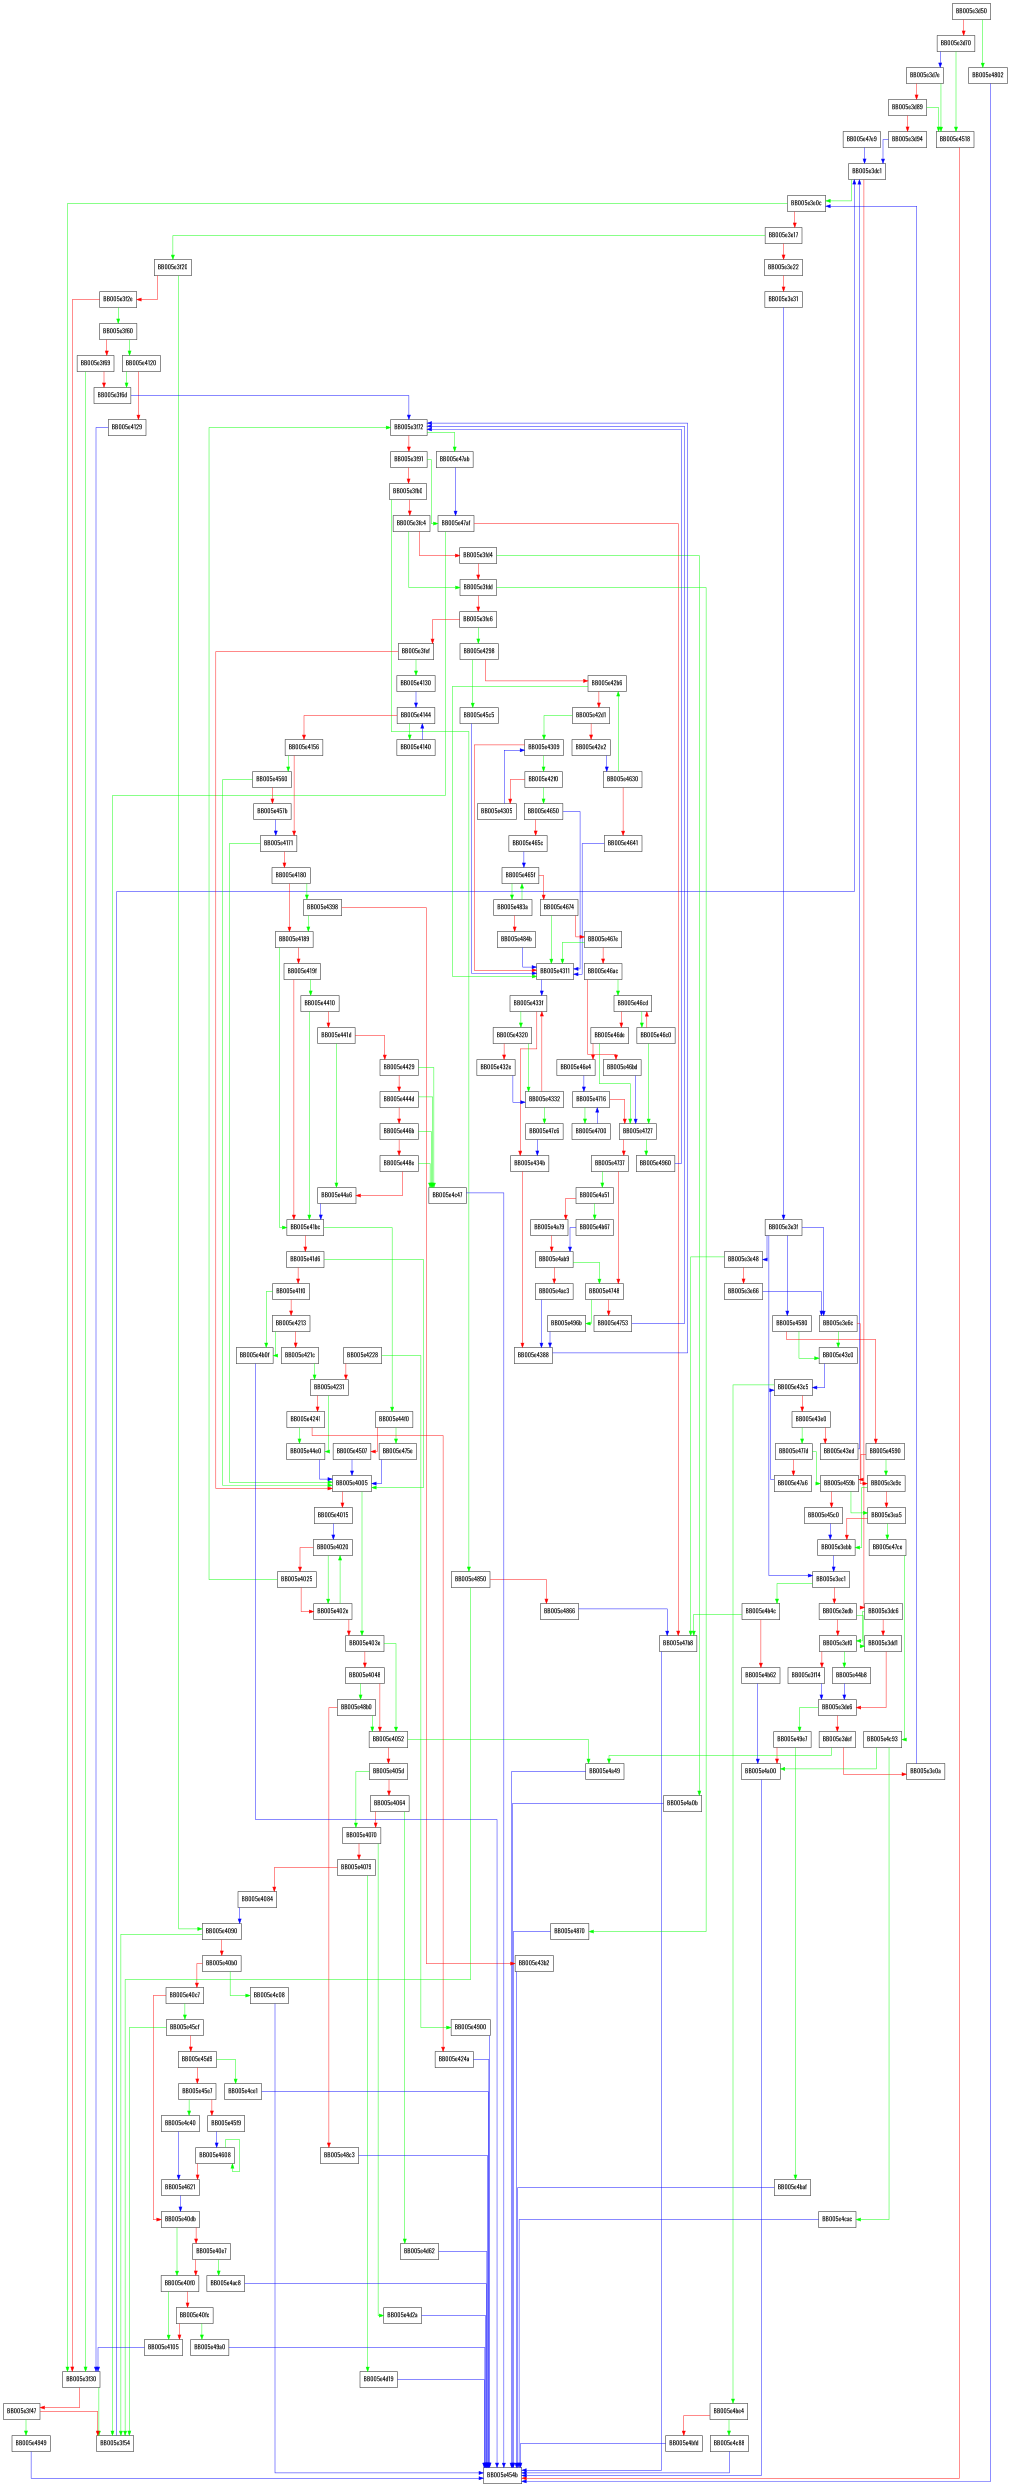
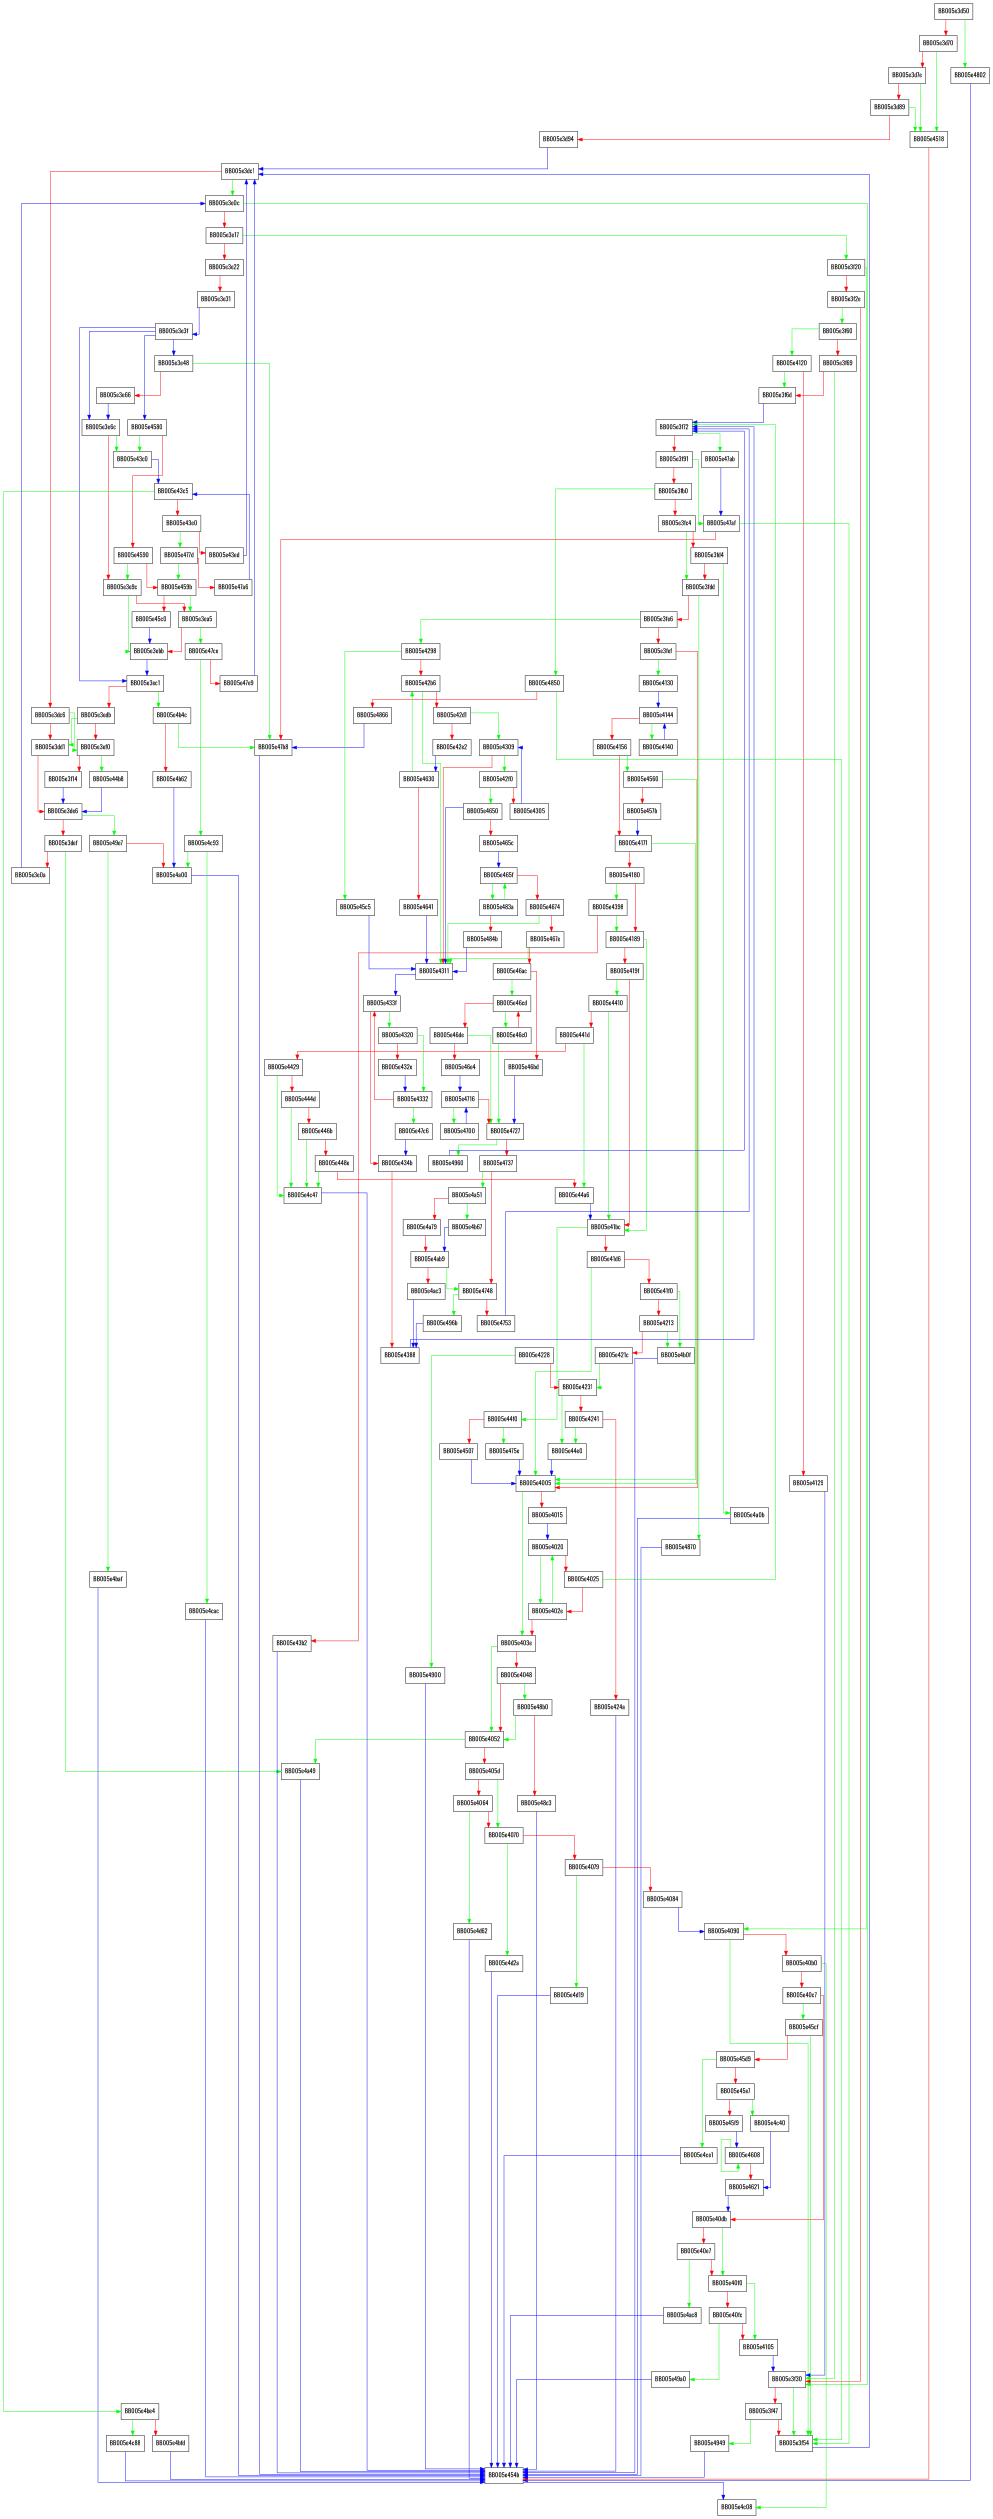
(940, 57) -> (922, 57)
none -> (210, 674)
(275, 2340) -> (630, 2482)
